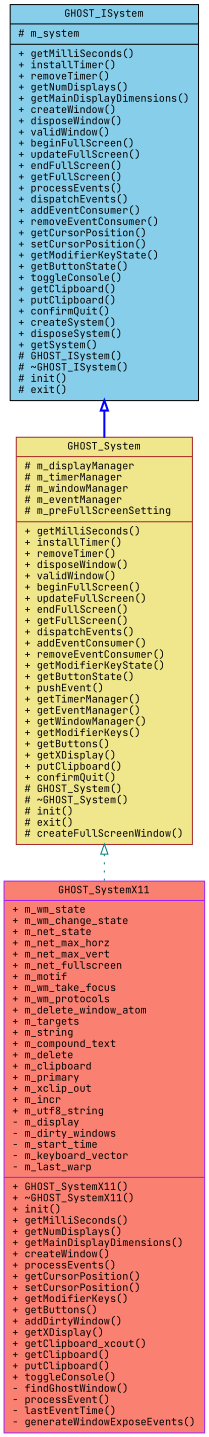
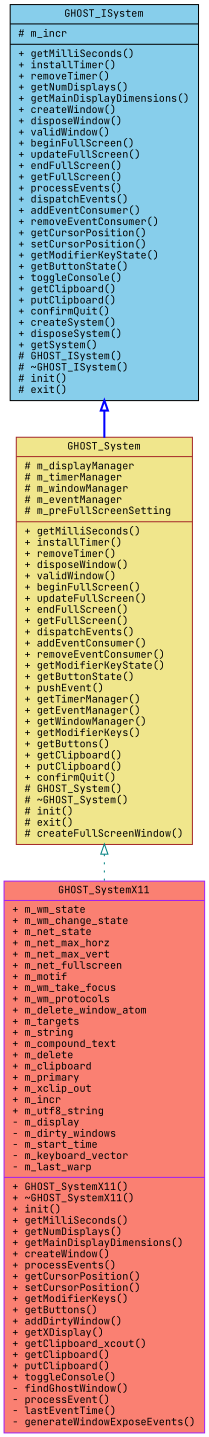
(49, 34) -> (43, 34)
(71, 755) -> (74, 755)
